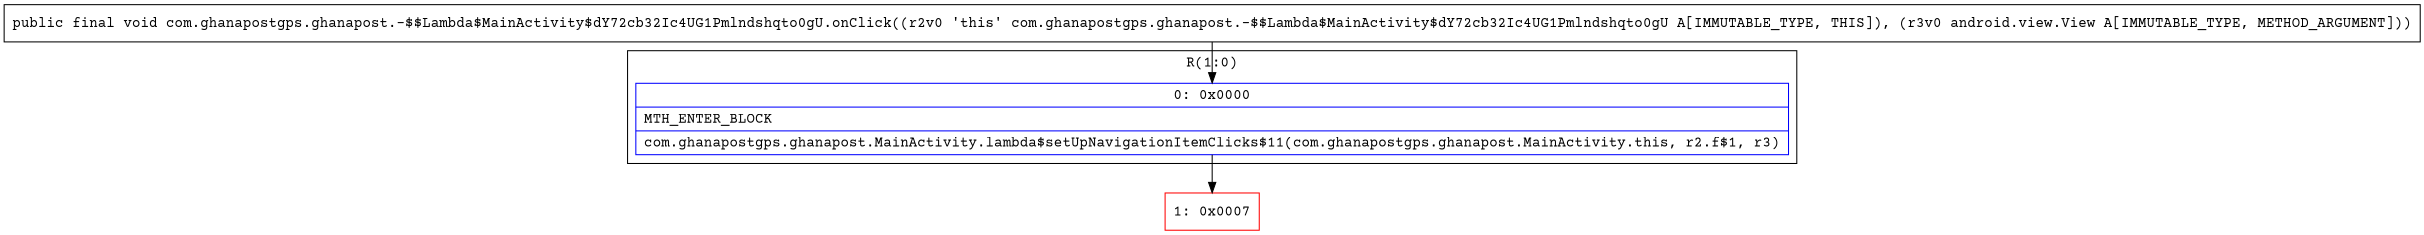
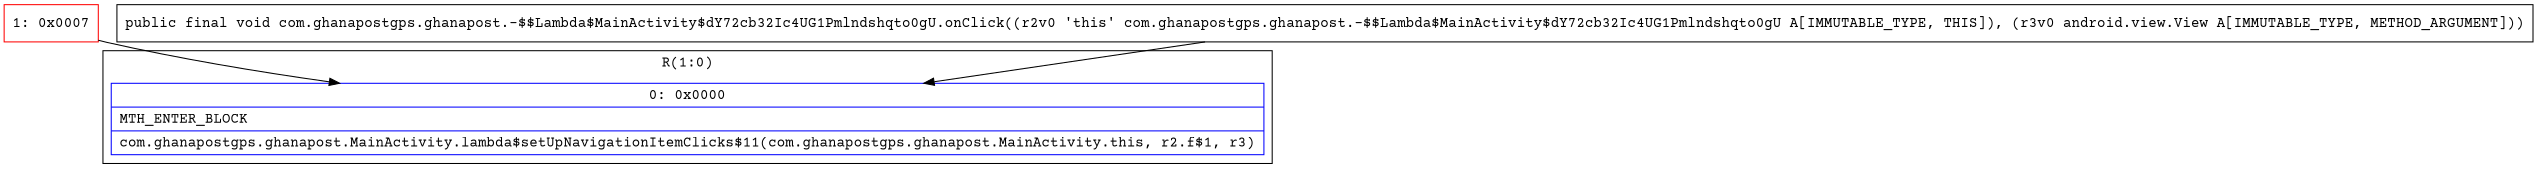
(1212, 170) -> (213, 64)
